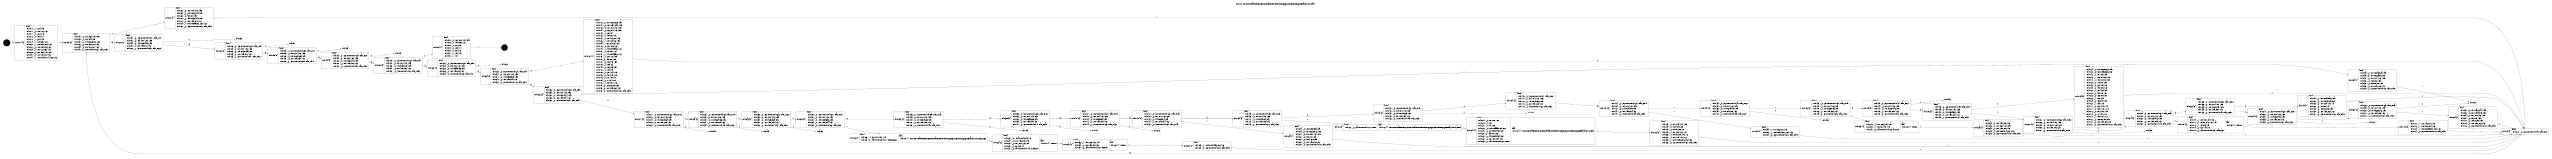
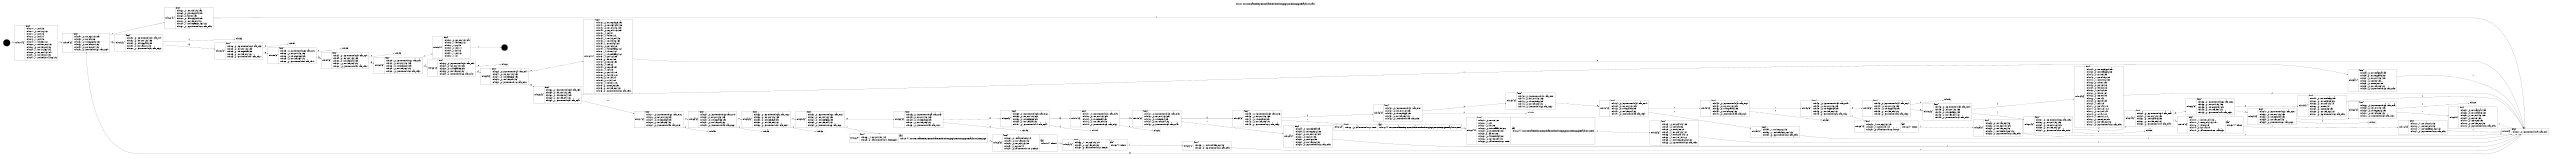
(2431, 93) -> (2471, 81)
